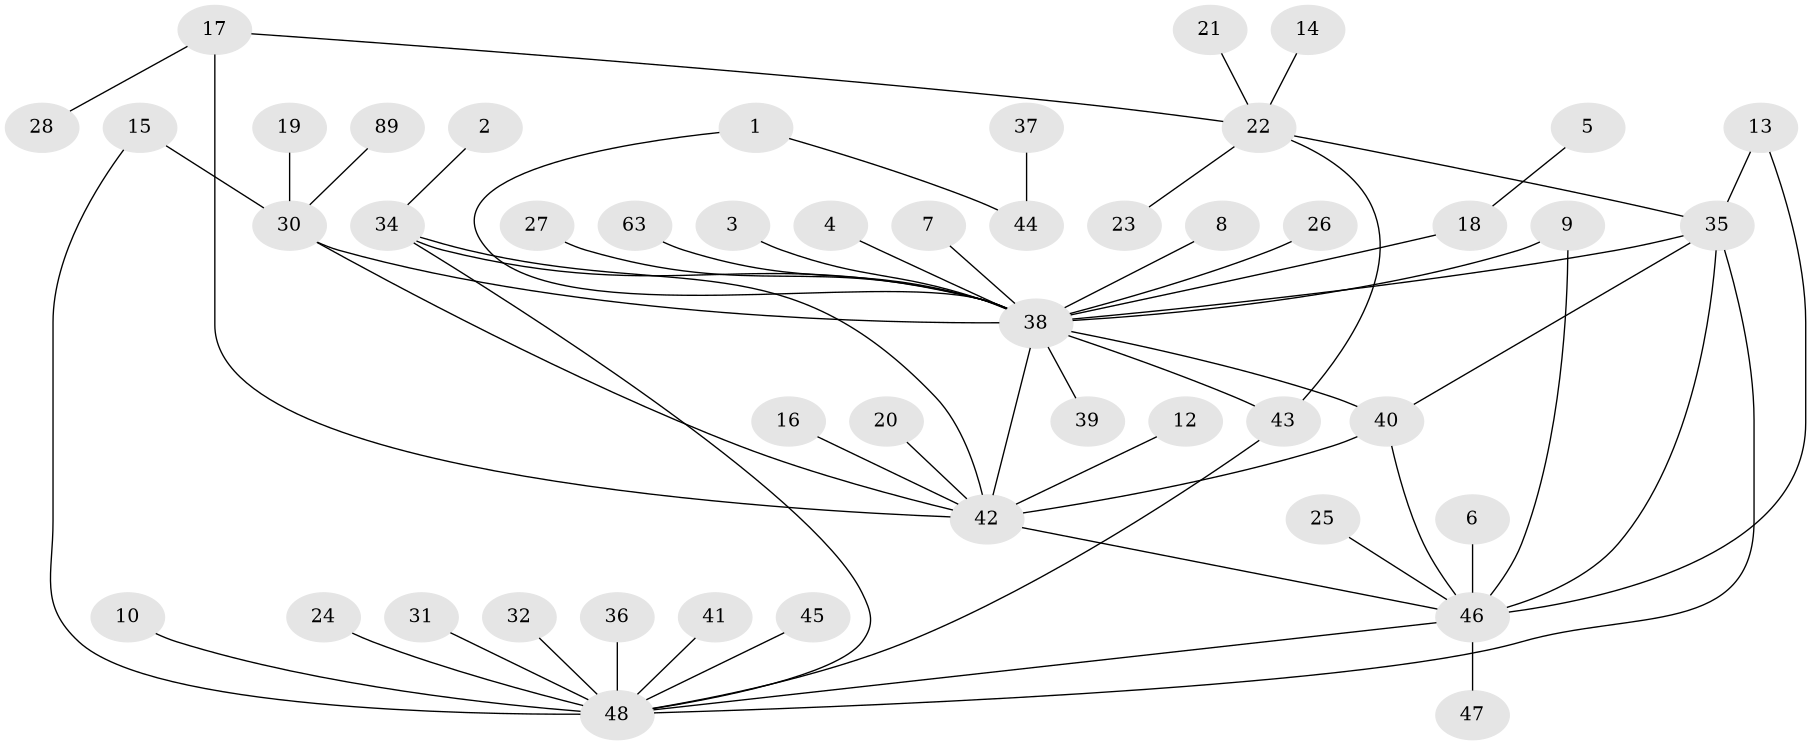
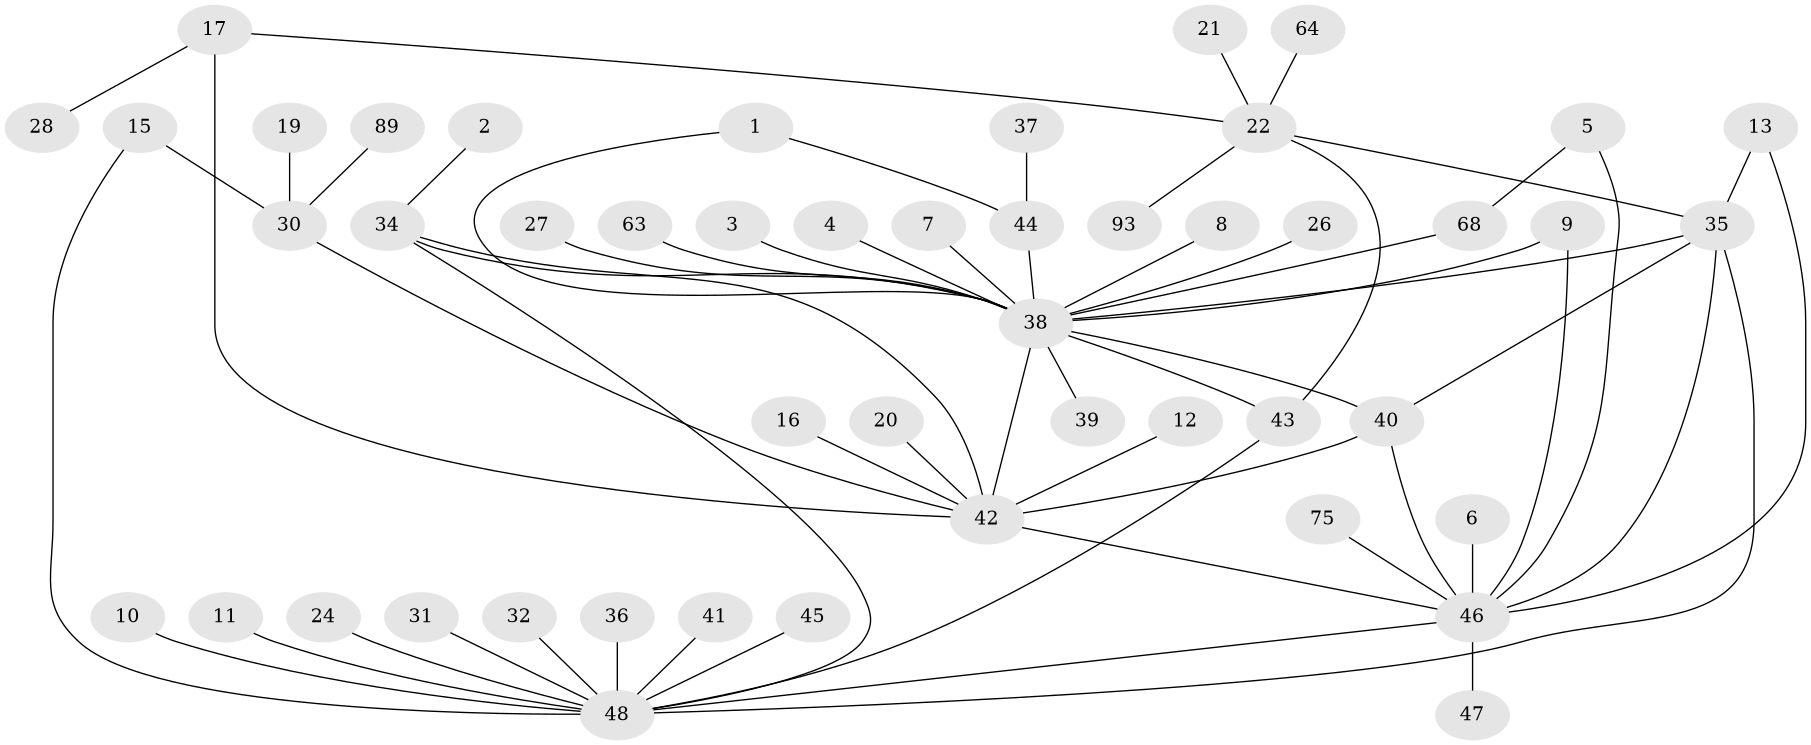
(1308, 30) -> (1308, 30)
(1124, 226) -> (1124, 226)
(1470, 226) -> (1470, 226)
(655, 306) -> (1031, 275)
none -> (1604, 389)
(1323, 519) -> (1323, 519)
none -> (226, 617)
